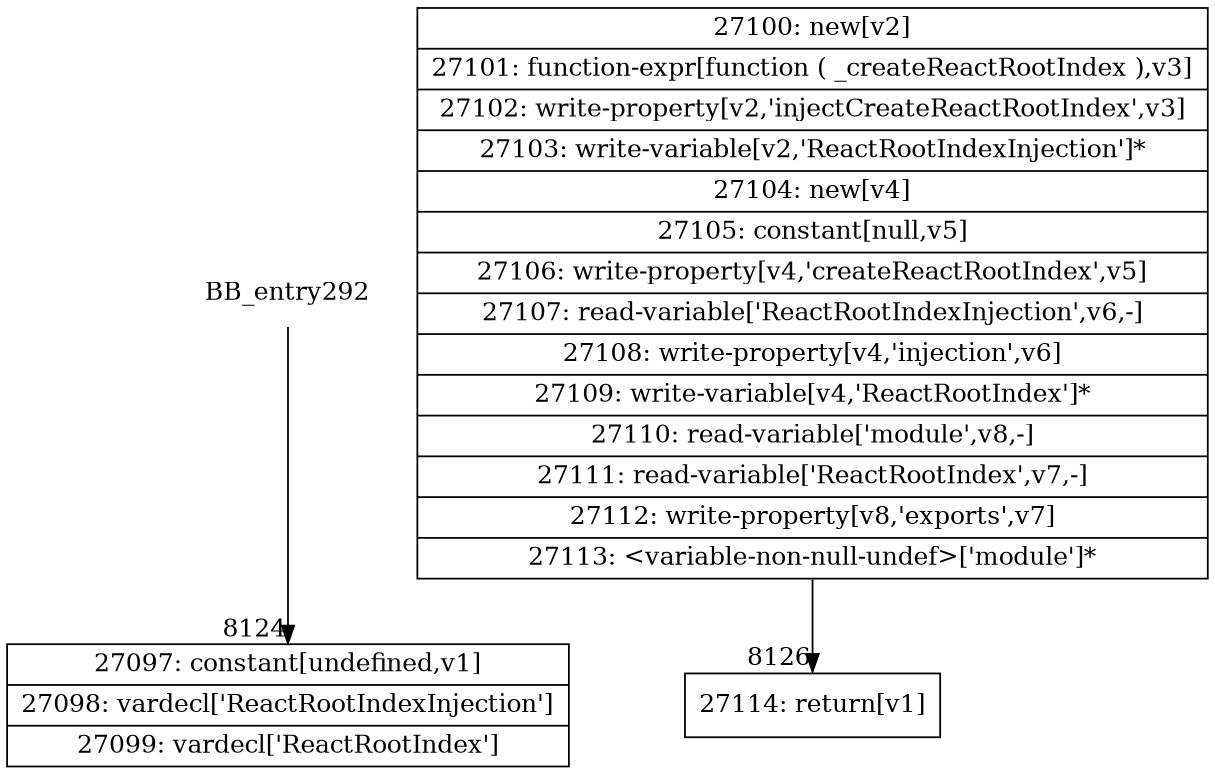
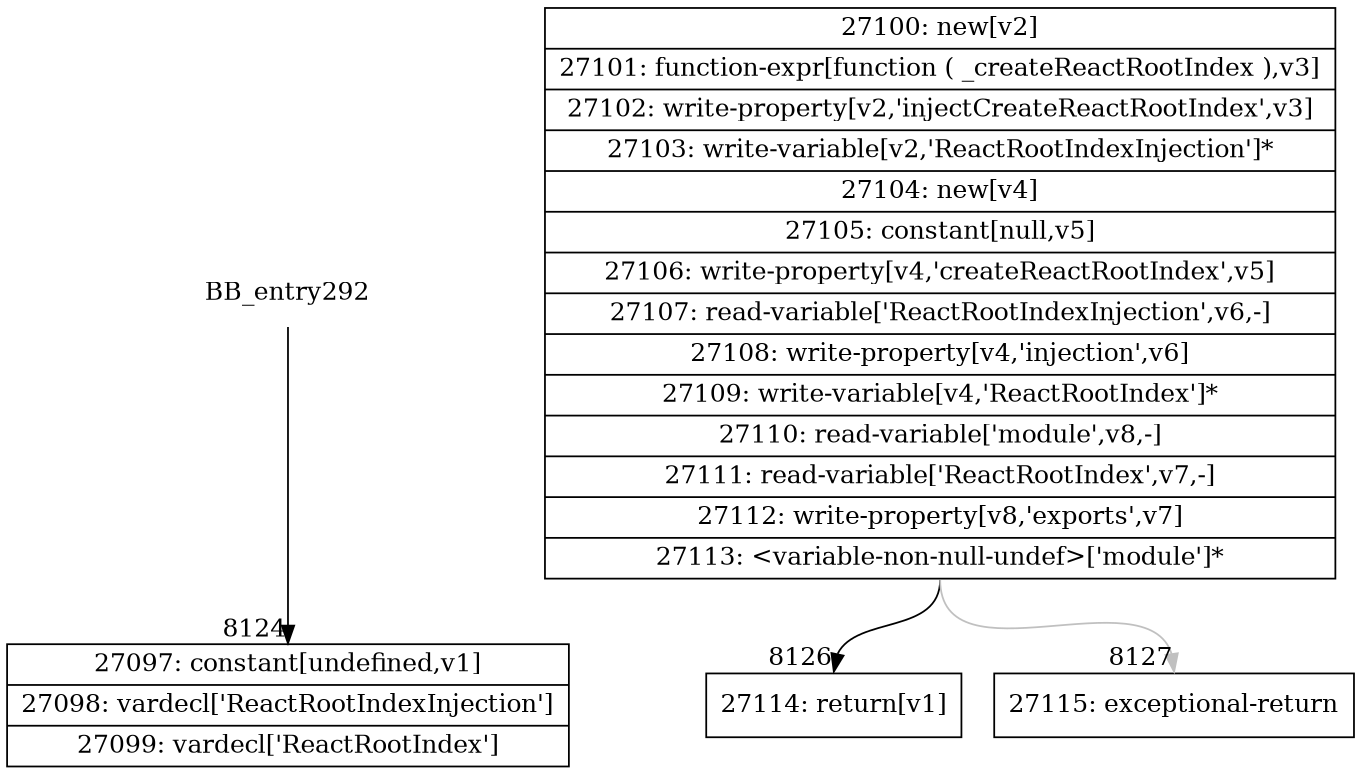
none -> (1174, 705)
